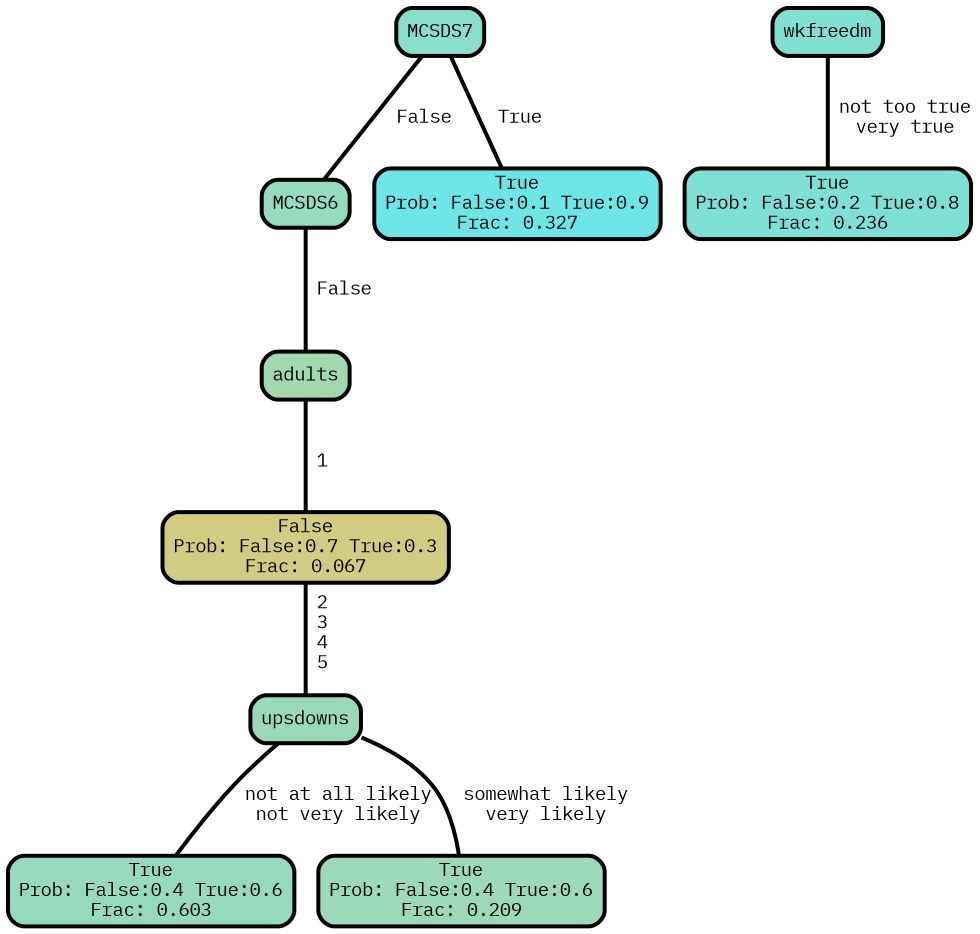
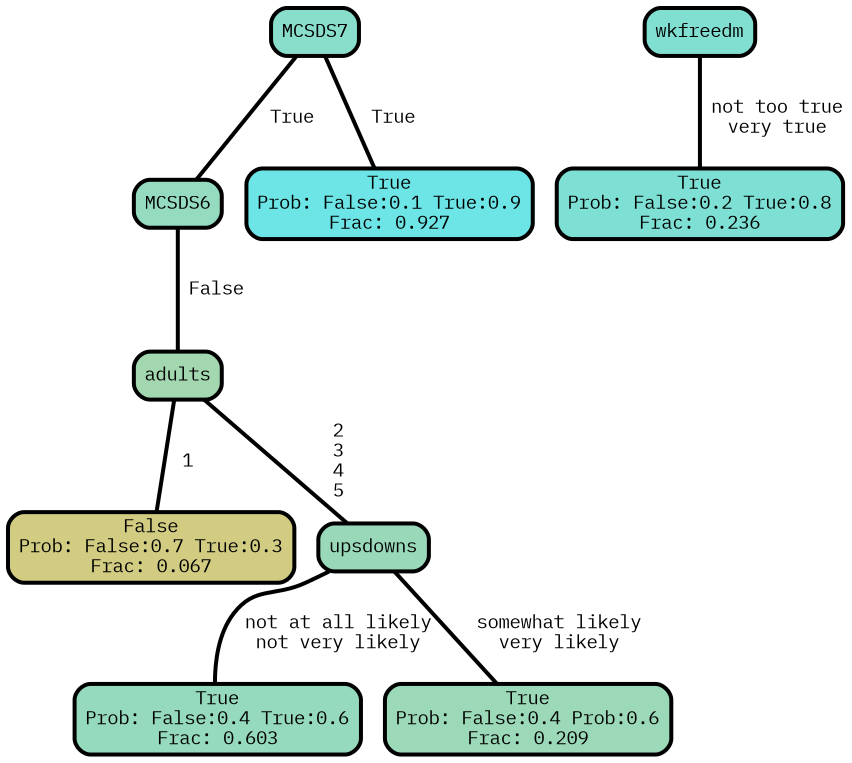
(419, 118) -> (287, 118)
(517, 204) -> (390, 204)
(306, 639) -> (276, 461)
(462, 891) -> (528, 719)
